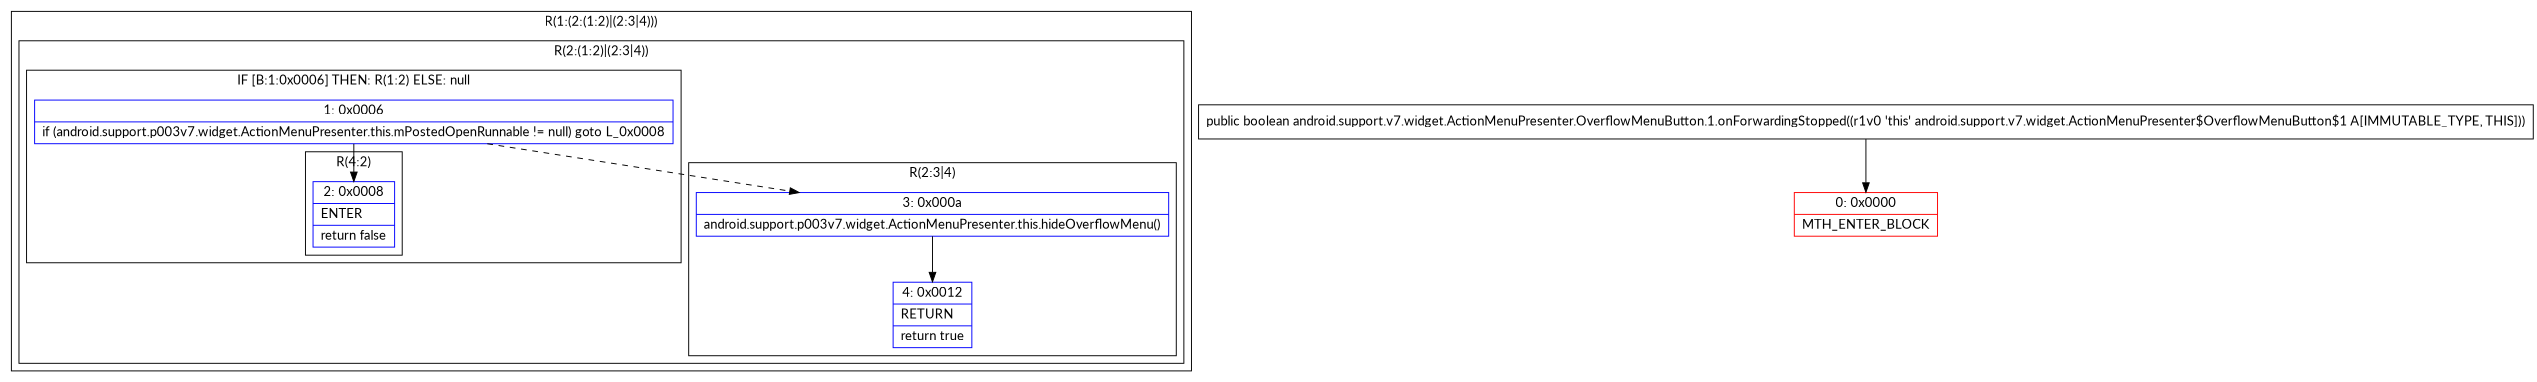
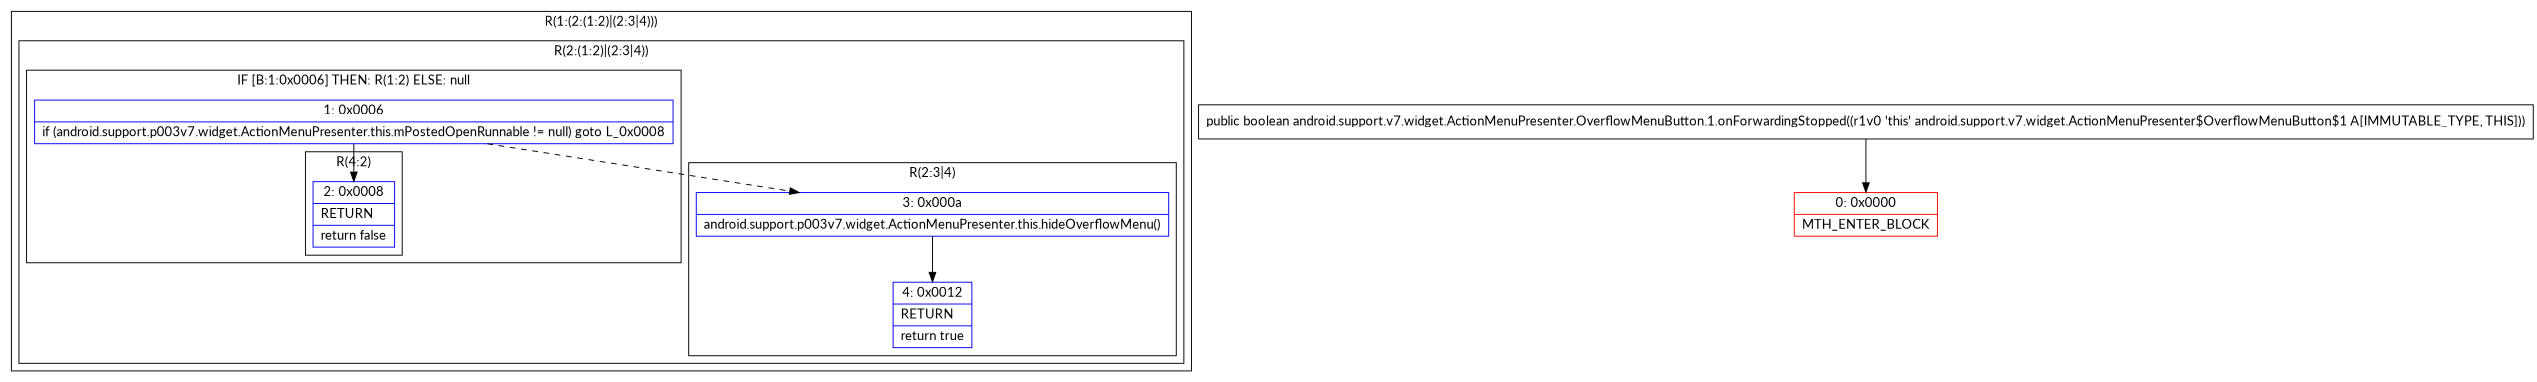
(342, 214) -> (347, 214)
